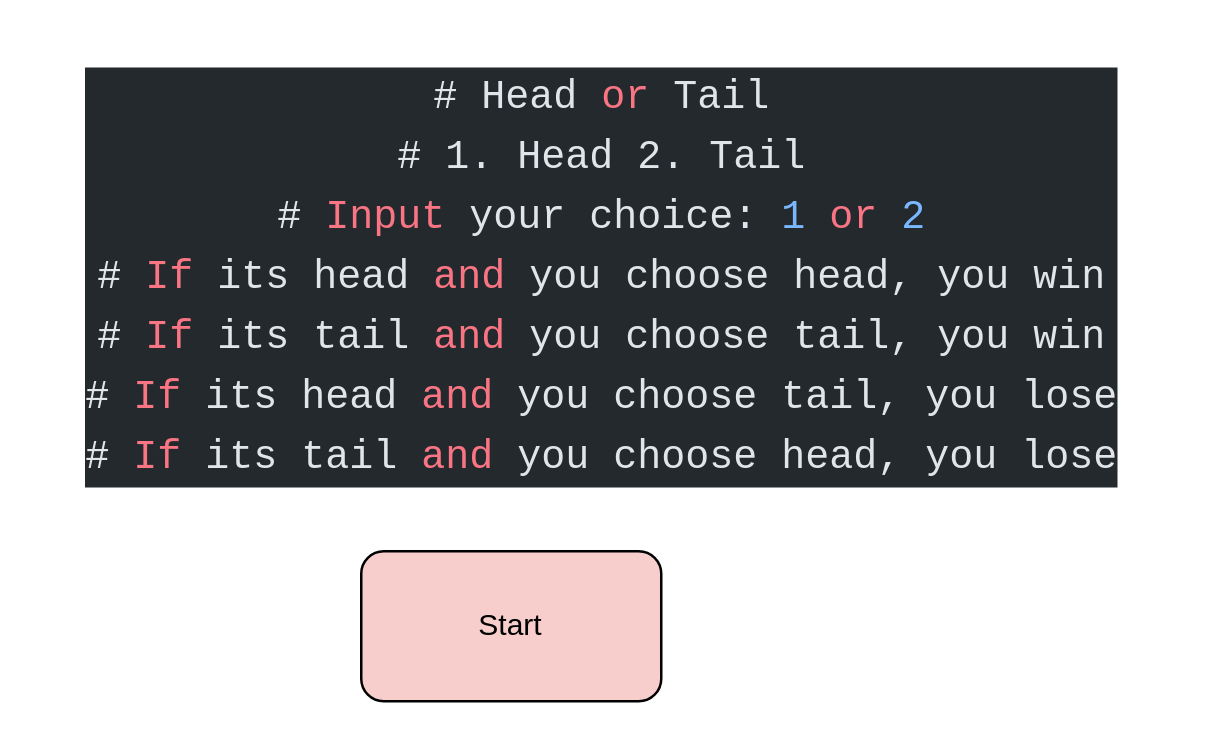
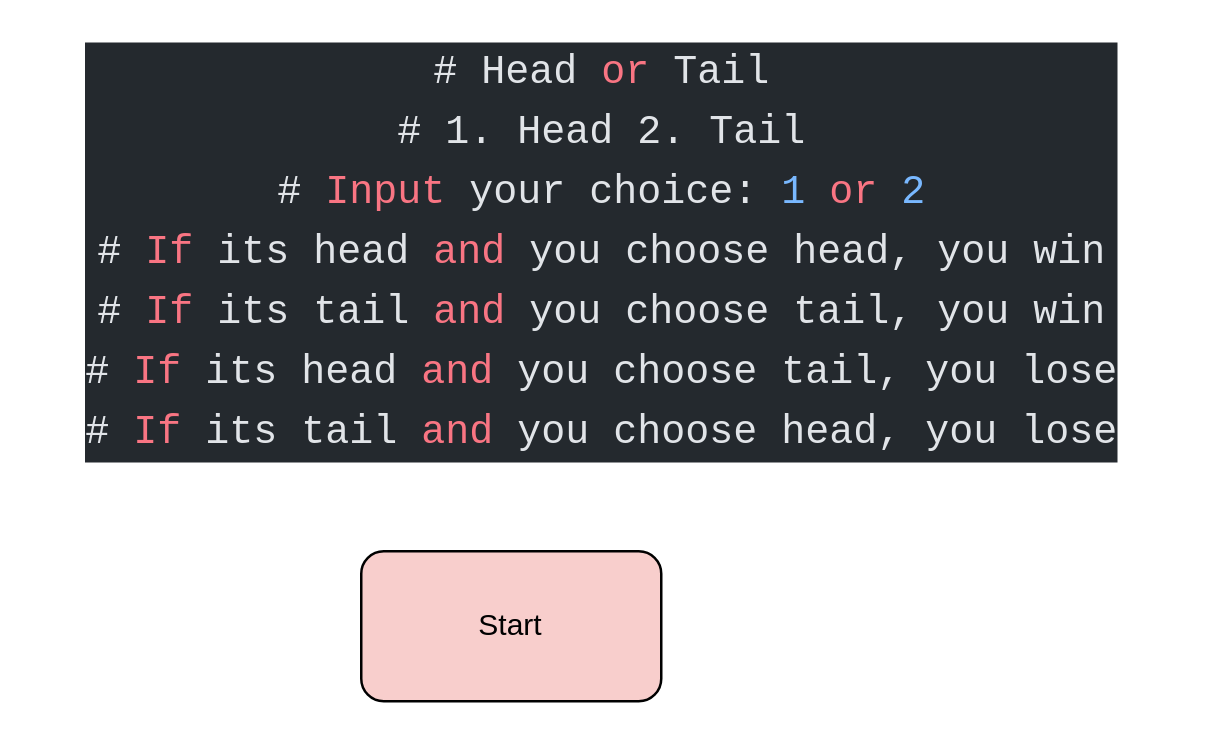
(601, 276) -> (601, 251)
